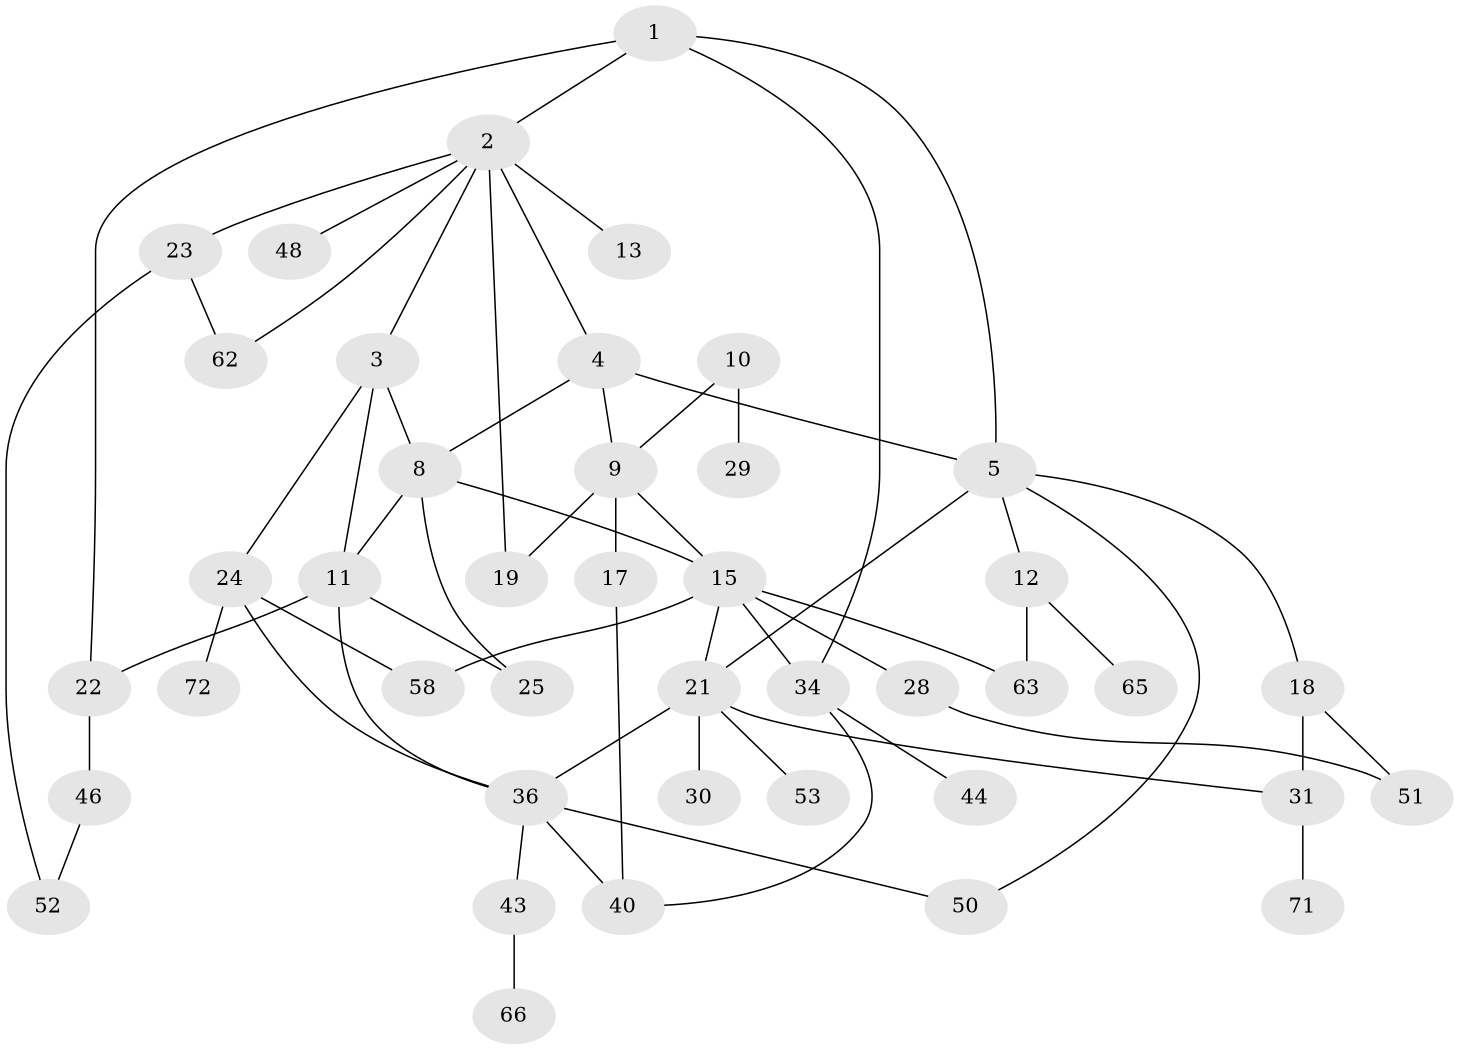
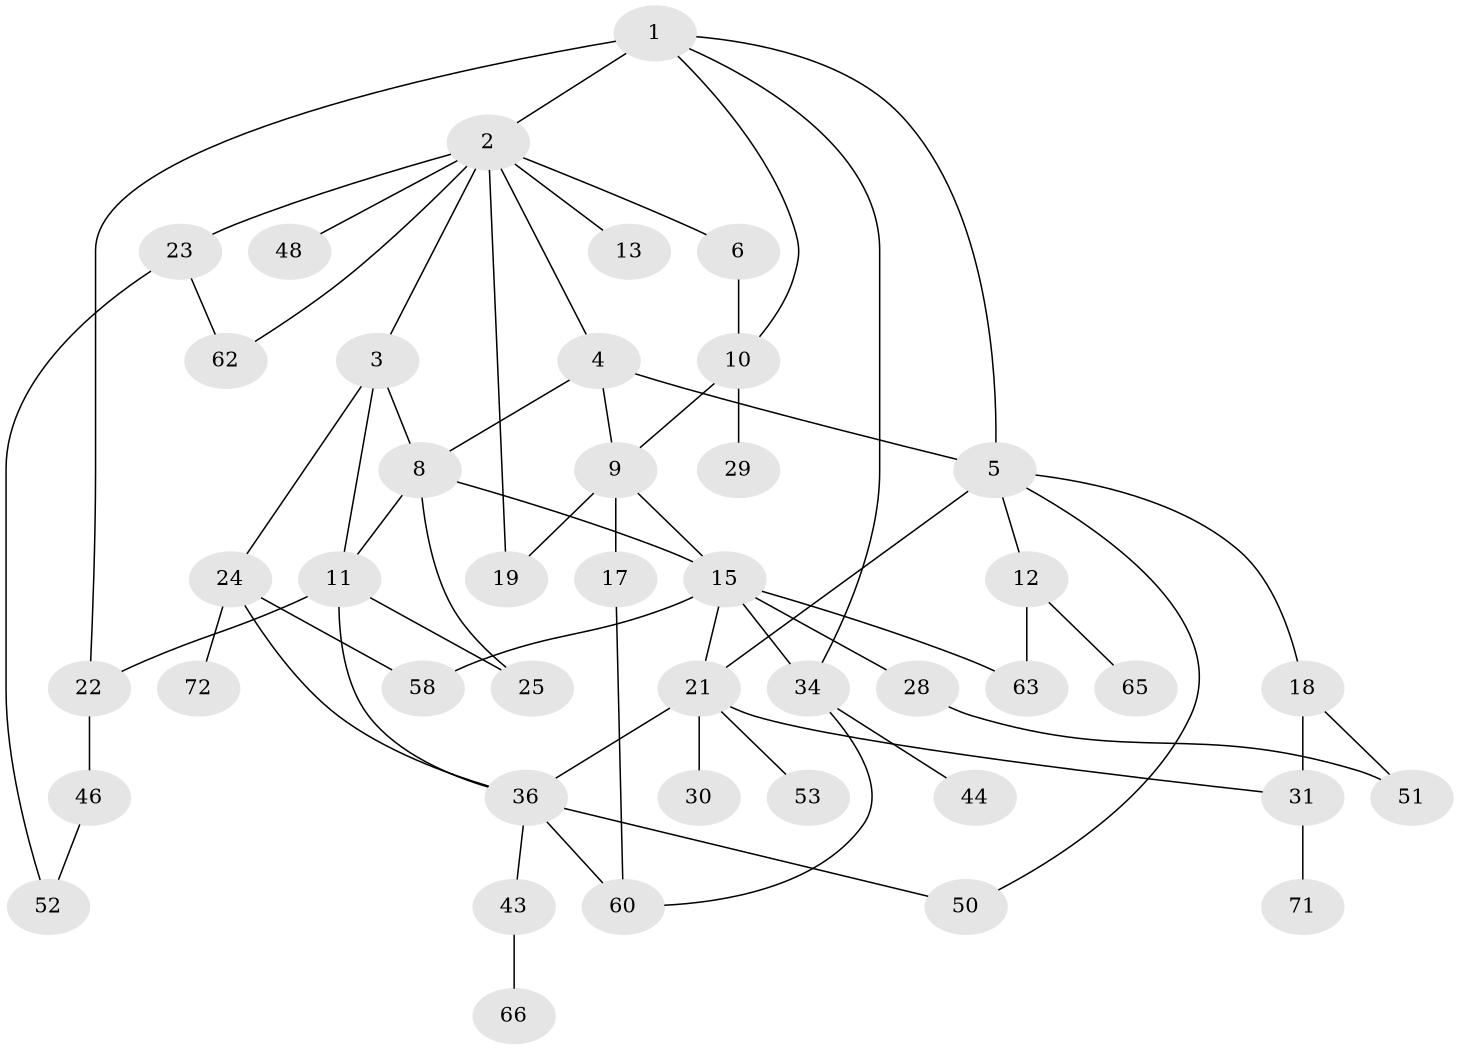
none -> (777, 187)
none -> (739, 252)
(623, 907) -> (623, 907)
